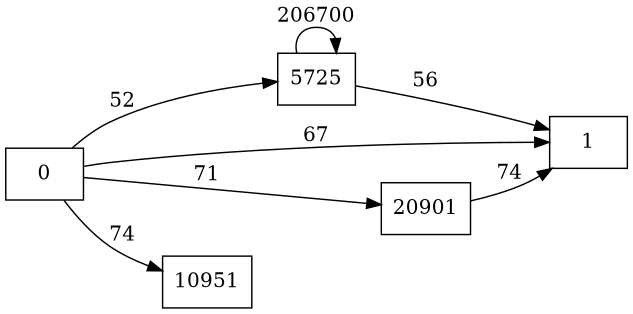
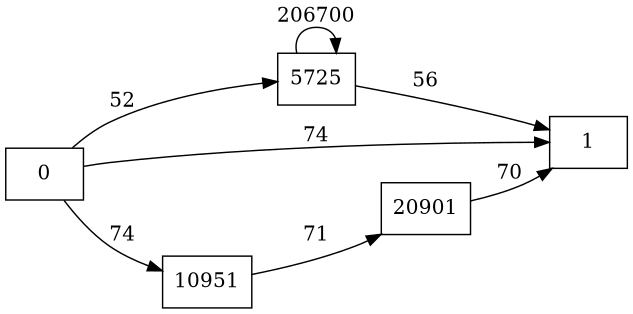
(317, 136) -> (317, 136)
(510, 173) -> (510, 173)
(225, 190) -> (311, 261)
